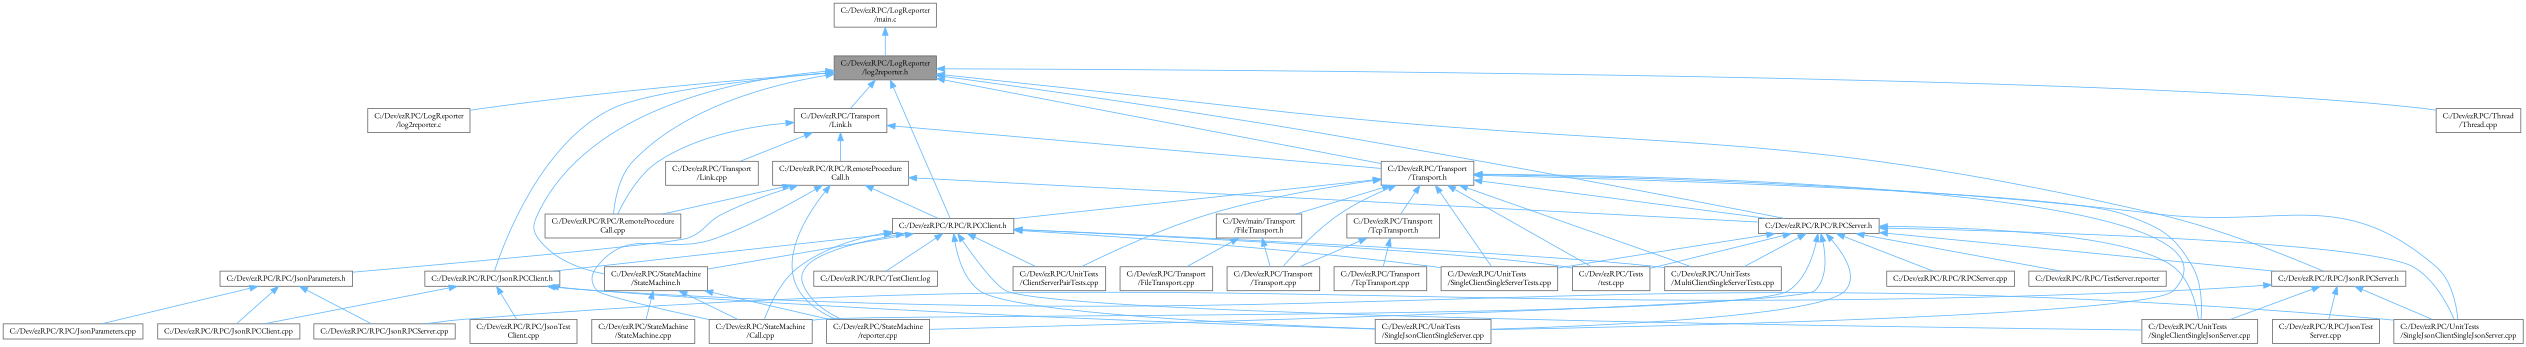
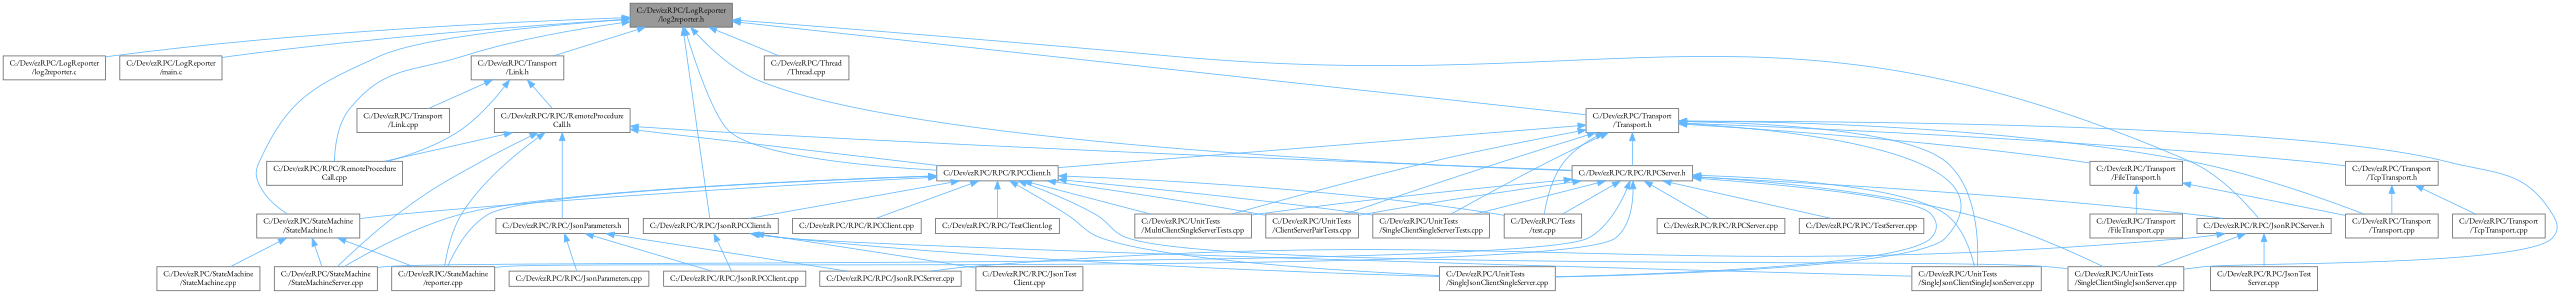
(885, 46) -> (422, 35)
(1138, 147) -> none
none -> (1465, 198)
none -> (857, 226)
(1259, 226) -> (2136, 173)
(2098, 279) -> (1862, 226)
(2397, 304) -> none
(761, 331) -> (326, 279)
